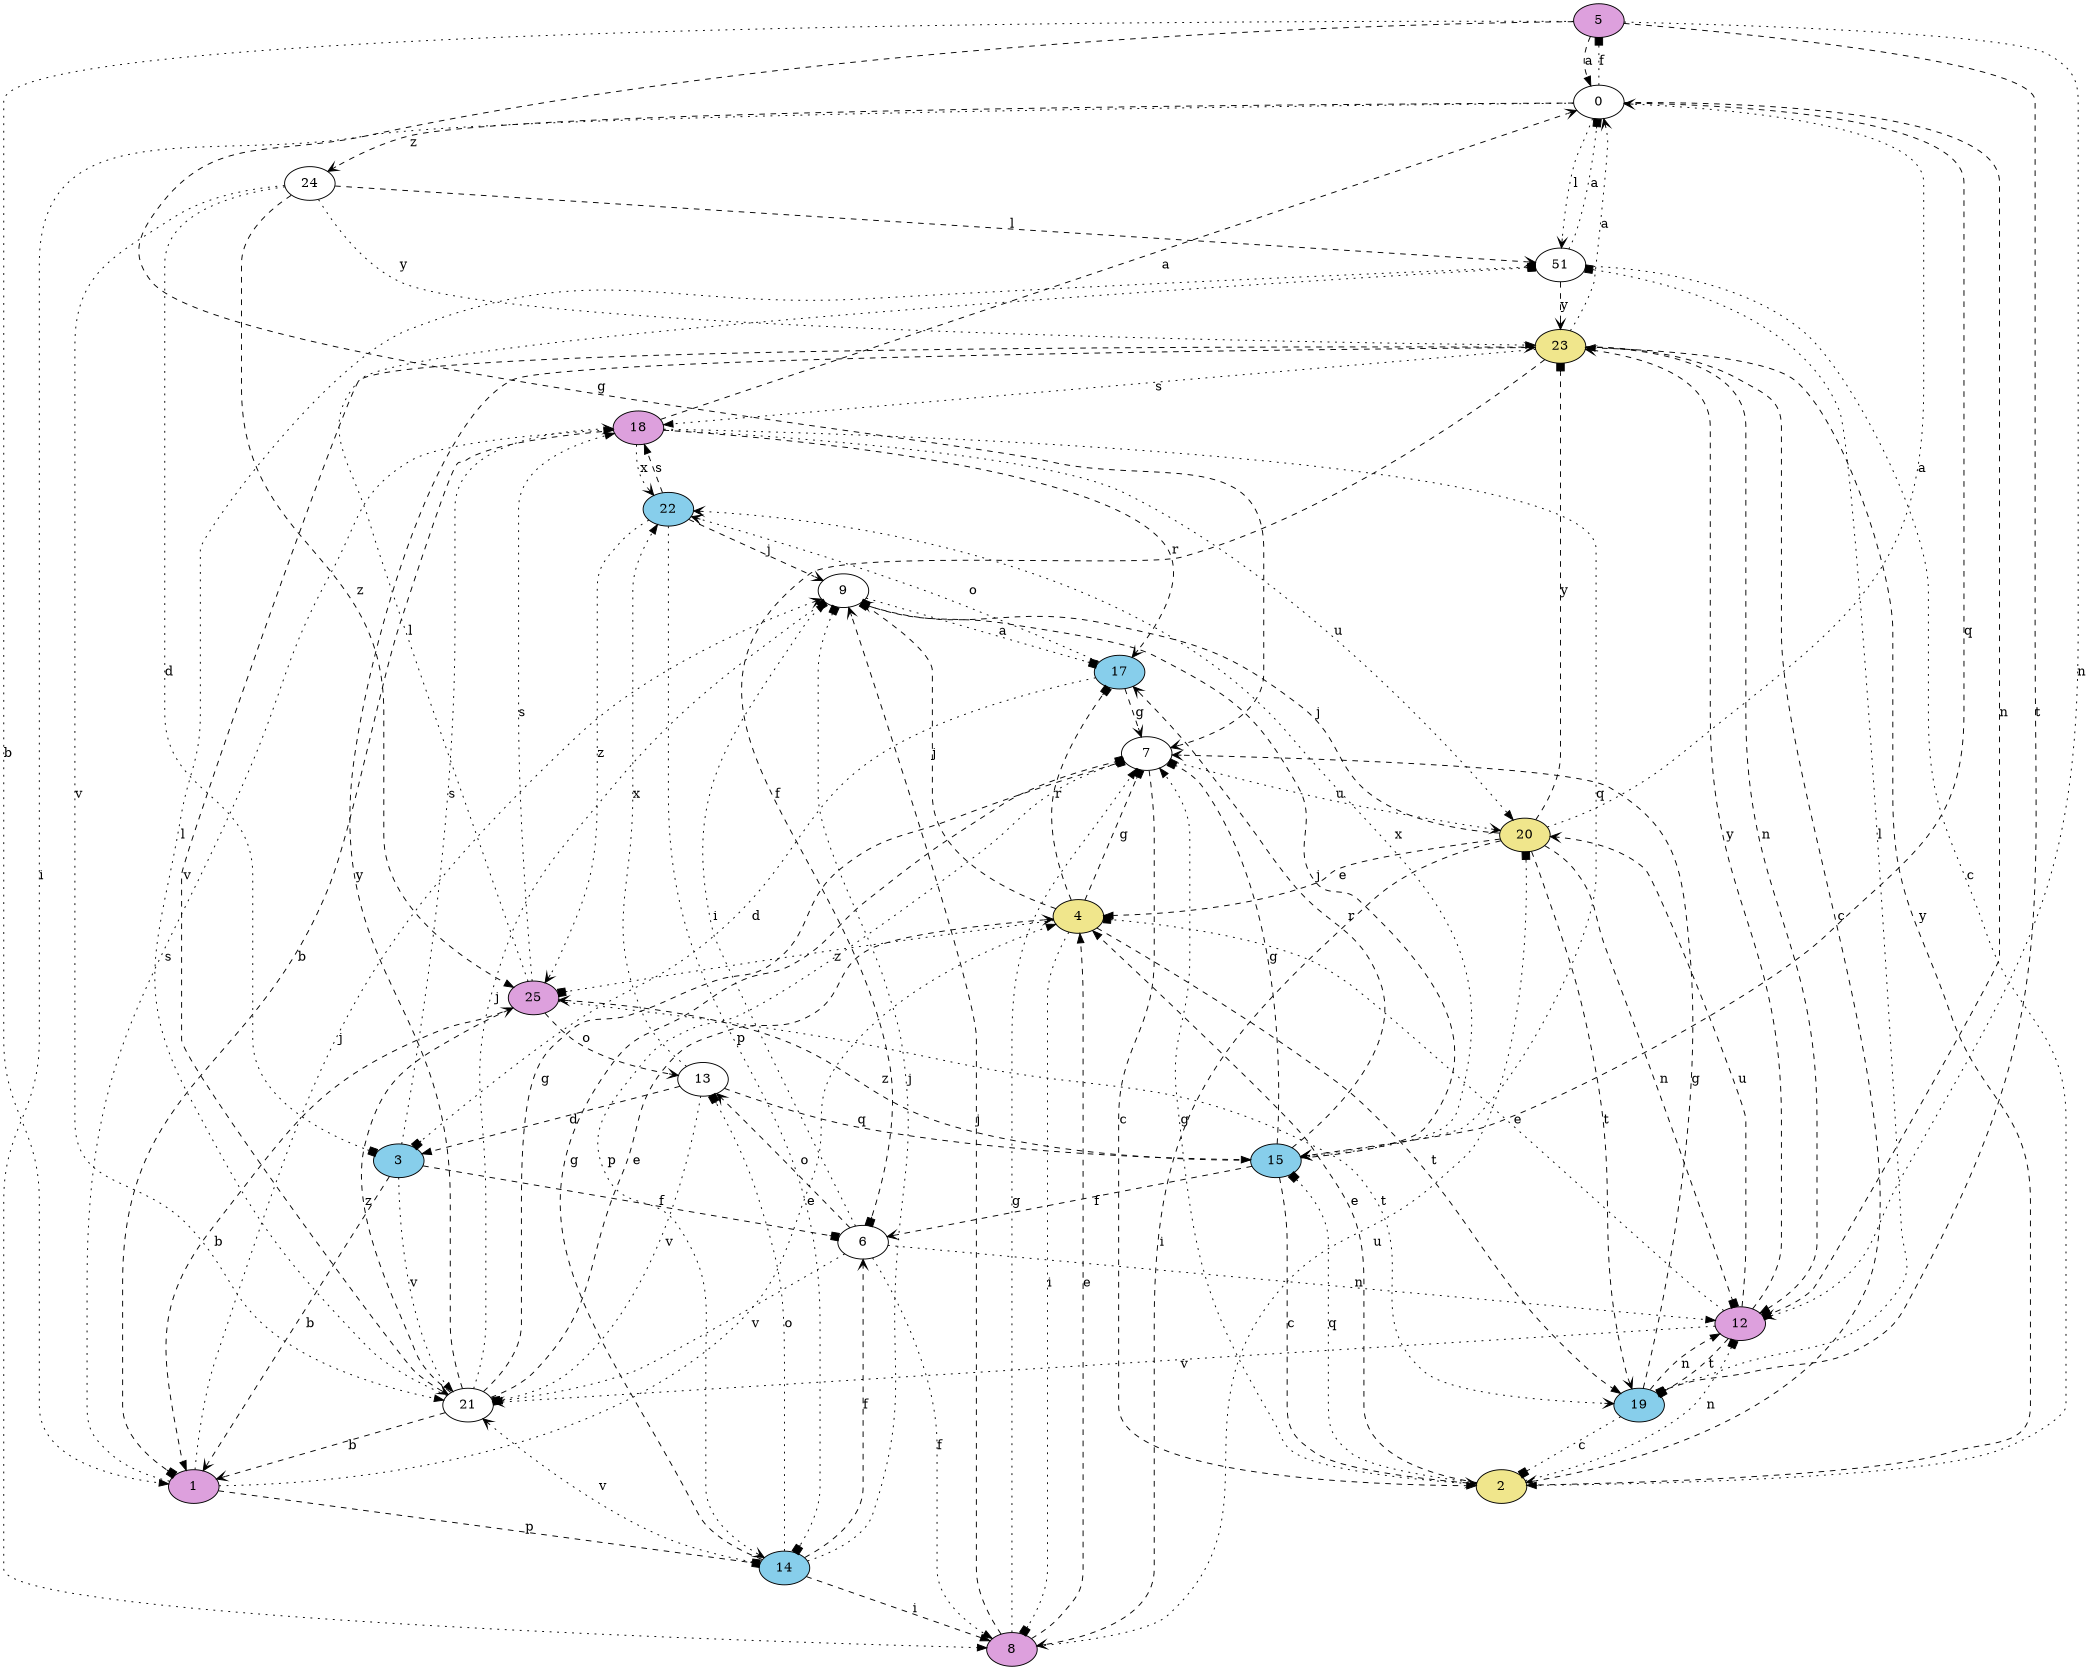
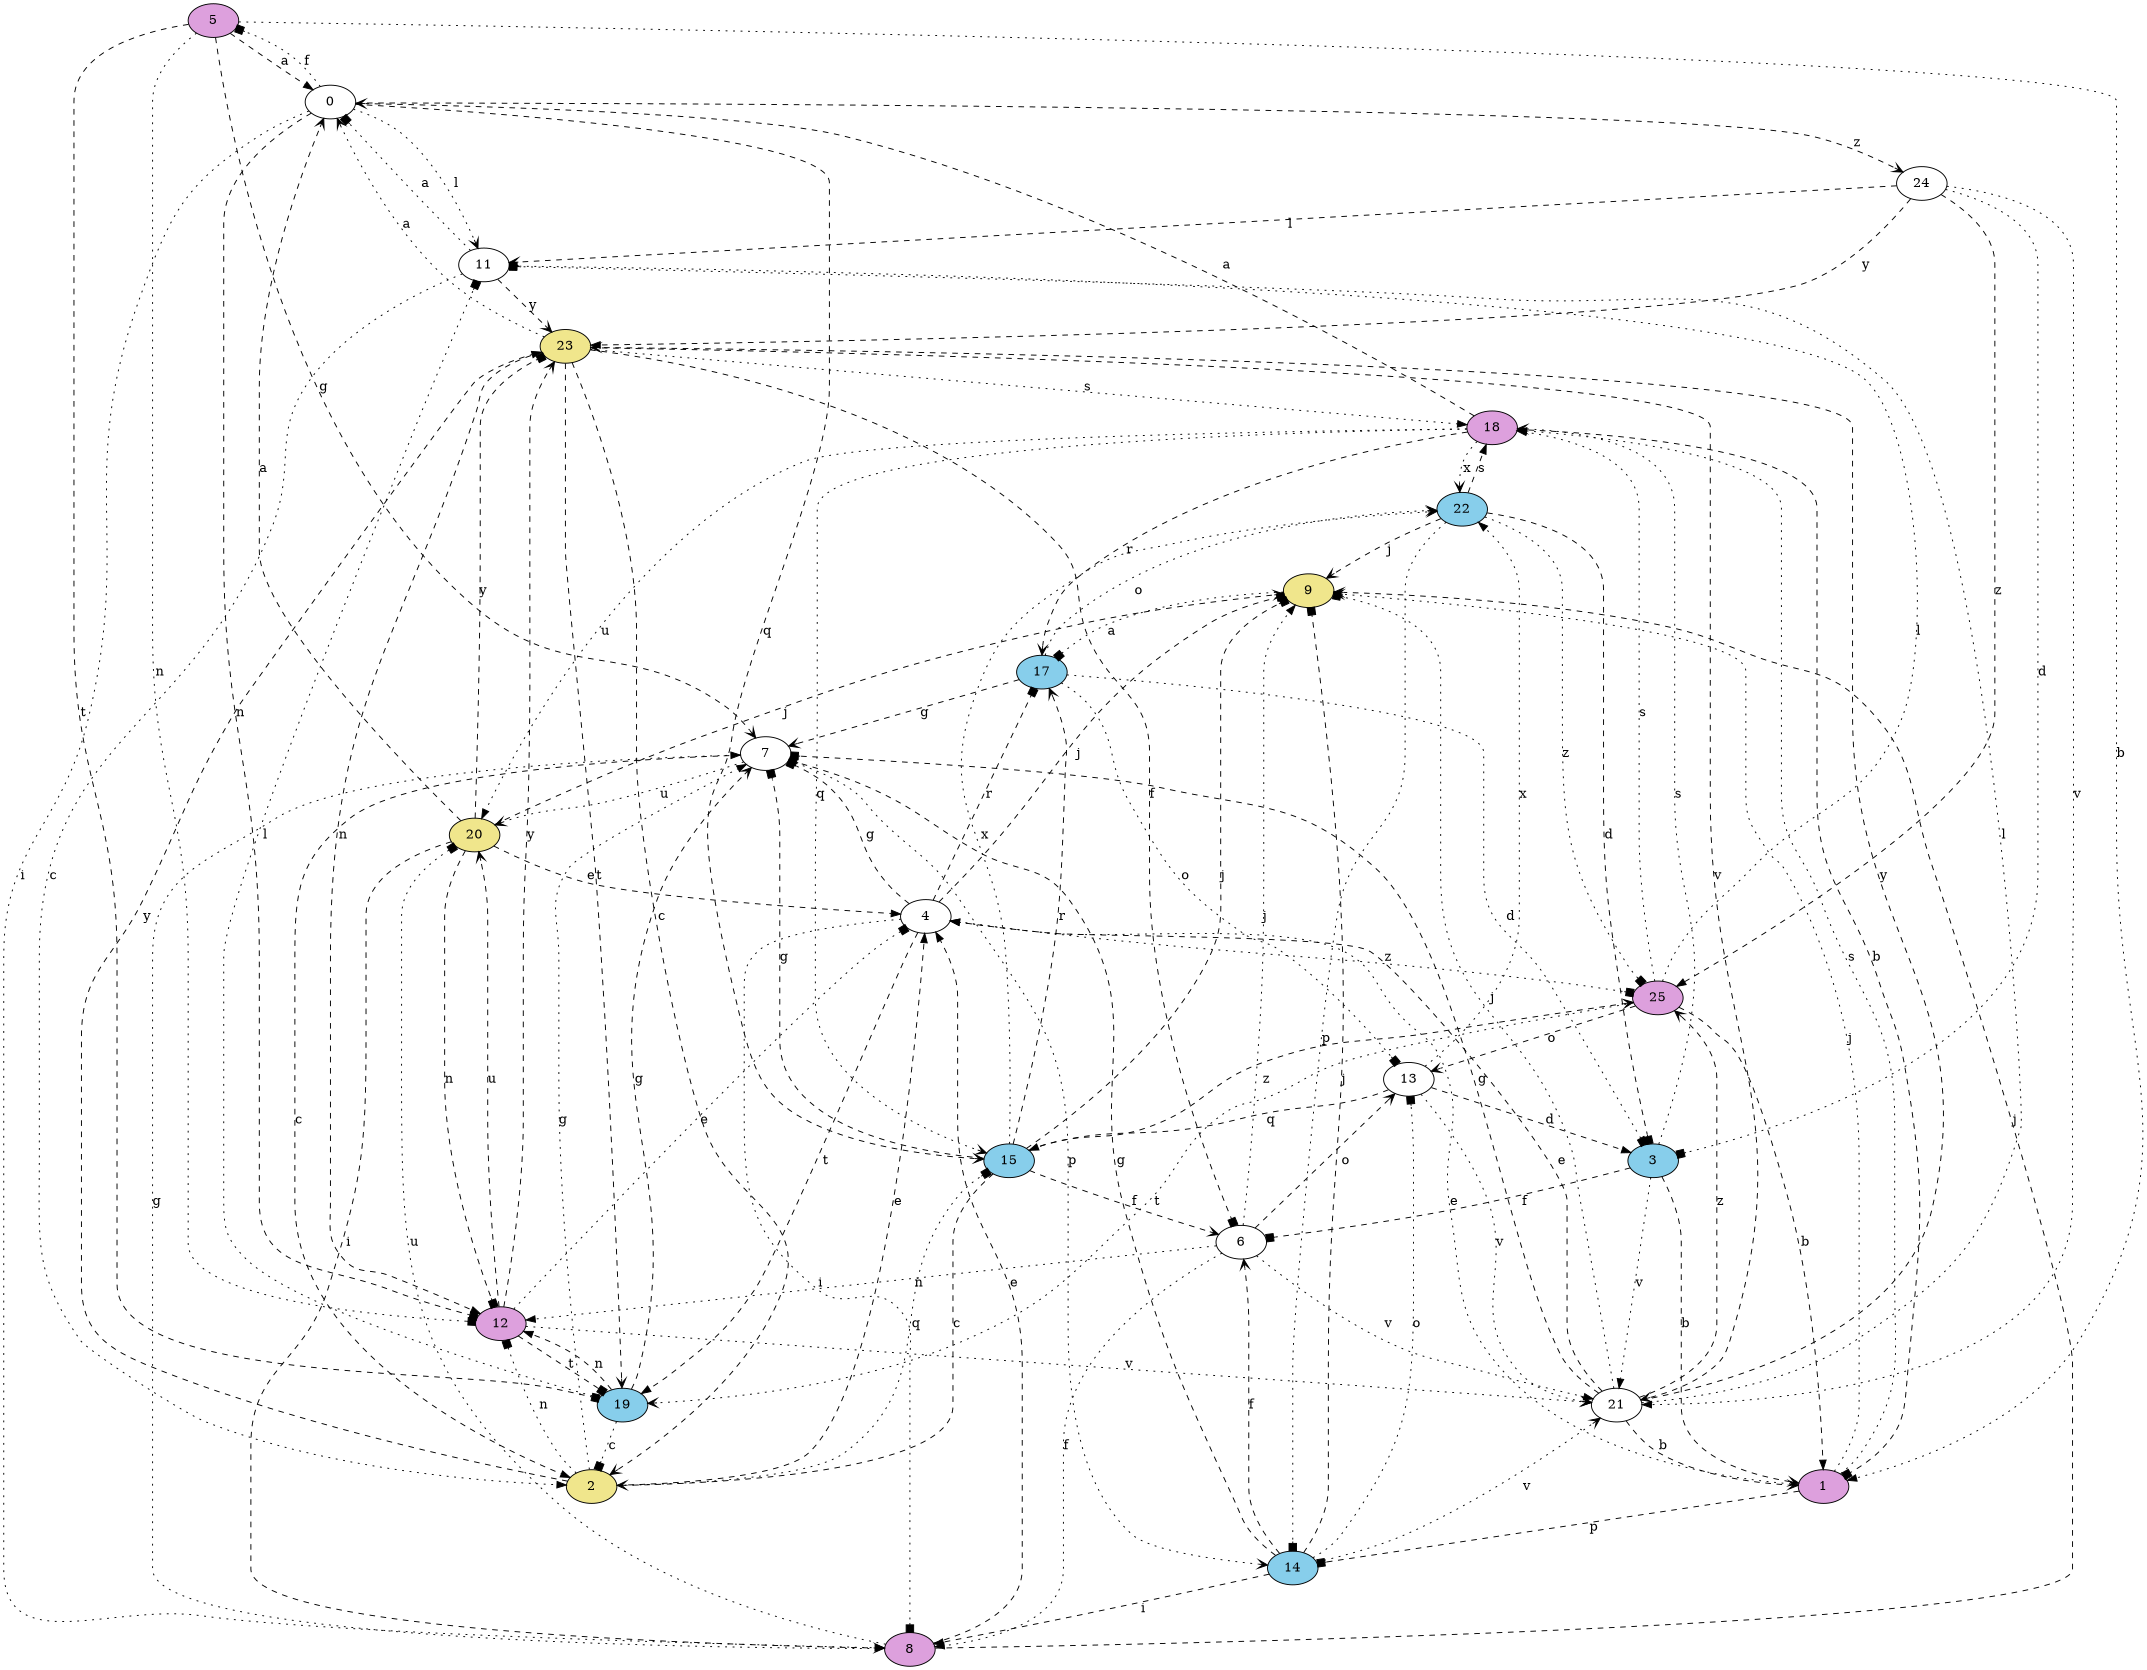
(1560, 265) -> (484, 265)
(903, 330) -> (1272, 328)
(1921, 436) -> (259, 505)
(2078, 514) -> (168, 781)
(843, 591) -> (1309, 591)
(597, 741) -> (1563, 735)
none -> (1604, 788)
none -> (1195, 896)
(716, 916) -> (1265, 916)
(1078, 916) -> (926, 916)
(679, 1053) -> (1410, 988)
(907, 1099) -> (1341, 1087)
(1602, 1112) -> (595, 871)
(642, 1278) -> (1496, 1262)
